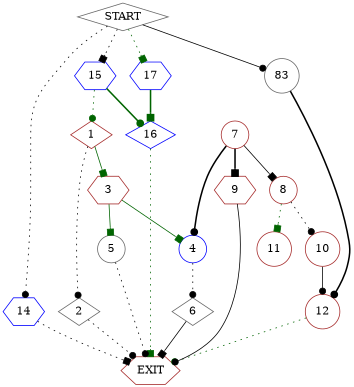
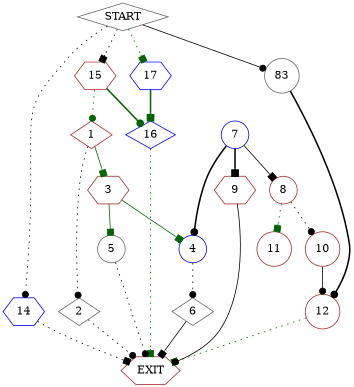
(95, 76) -> (95, 76)
(235, 135) -> (235, 135)
(243, 339) -> (243, 339)
